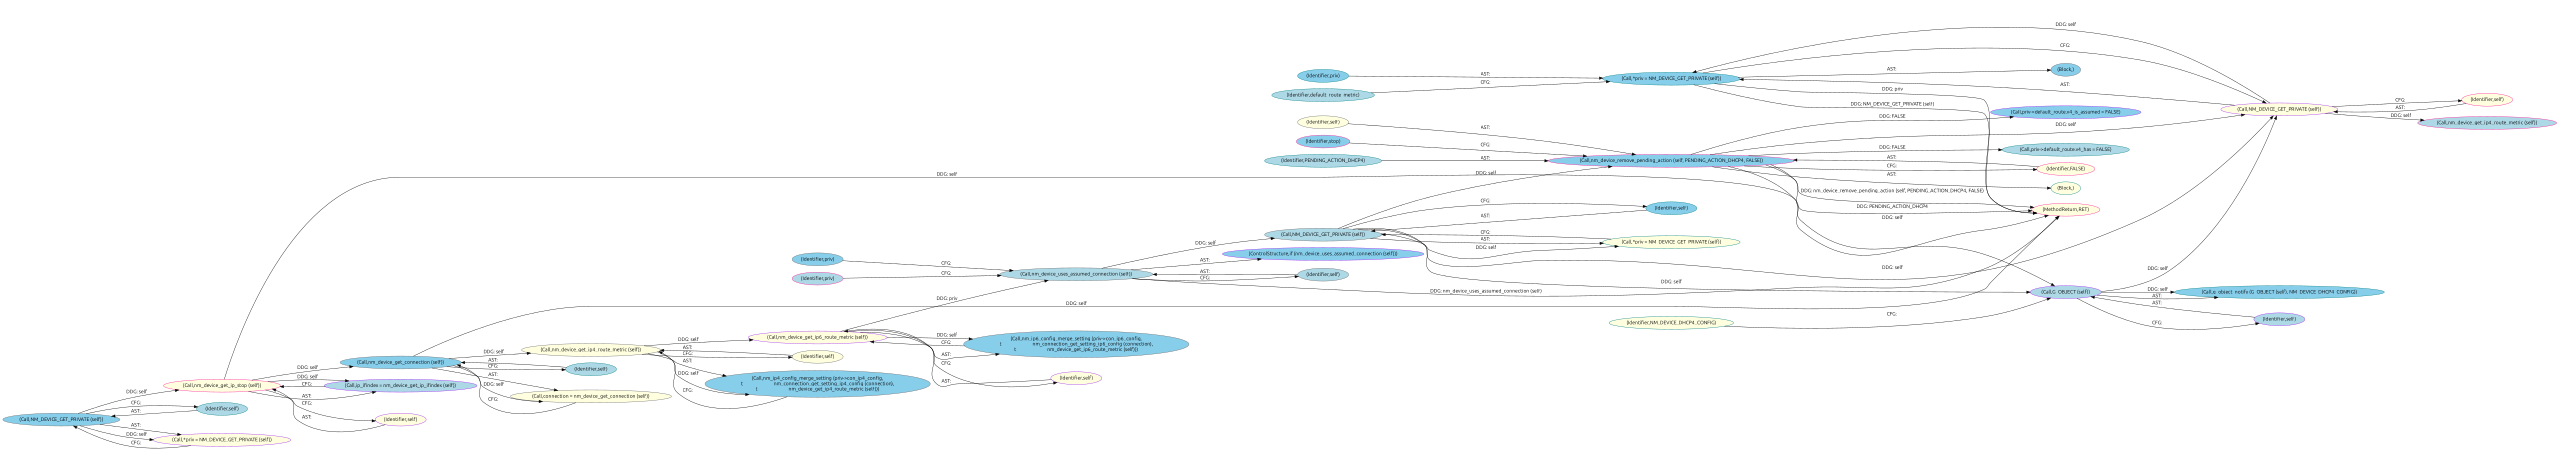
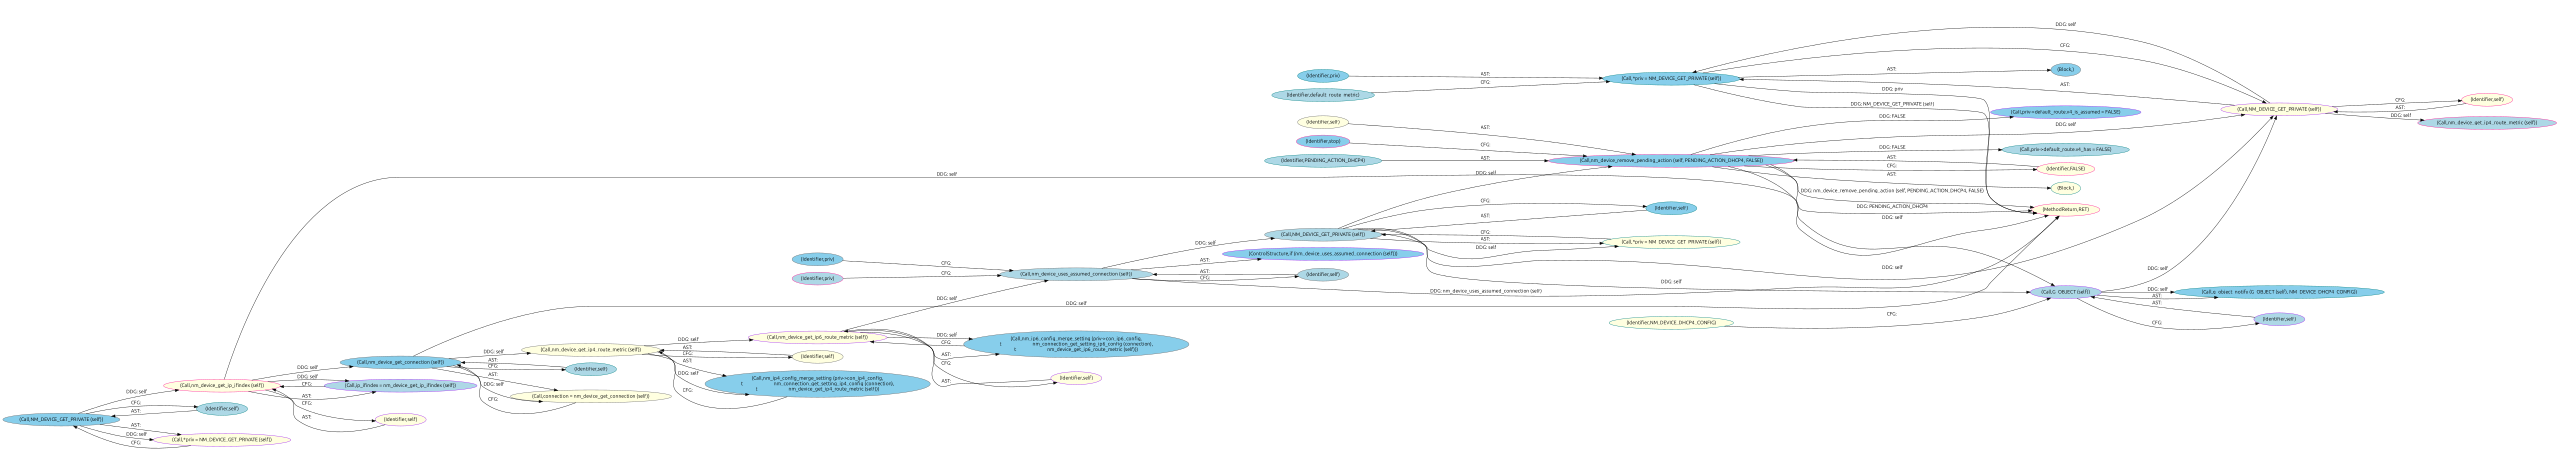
(947, 299) -> (947, 299)
(222, 386) -> (222, 386)
